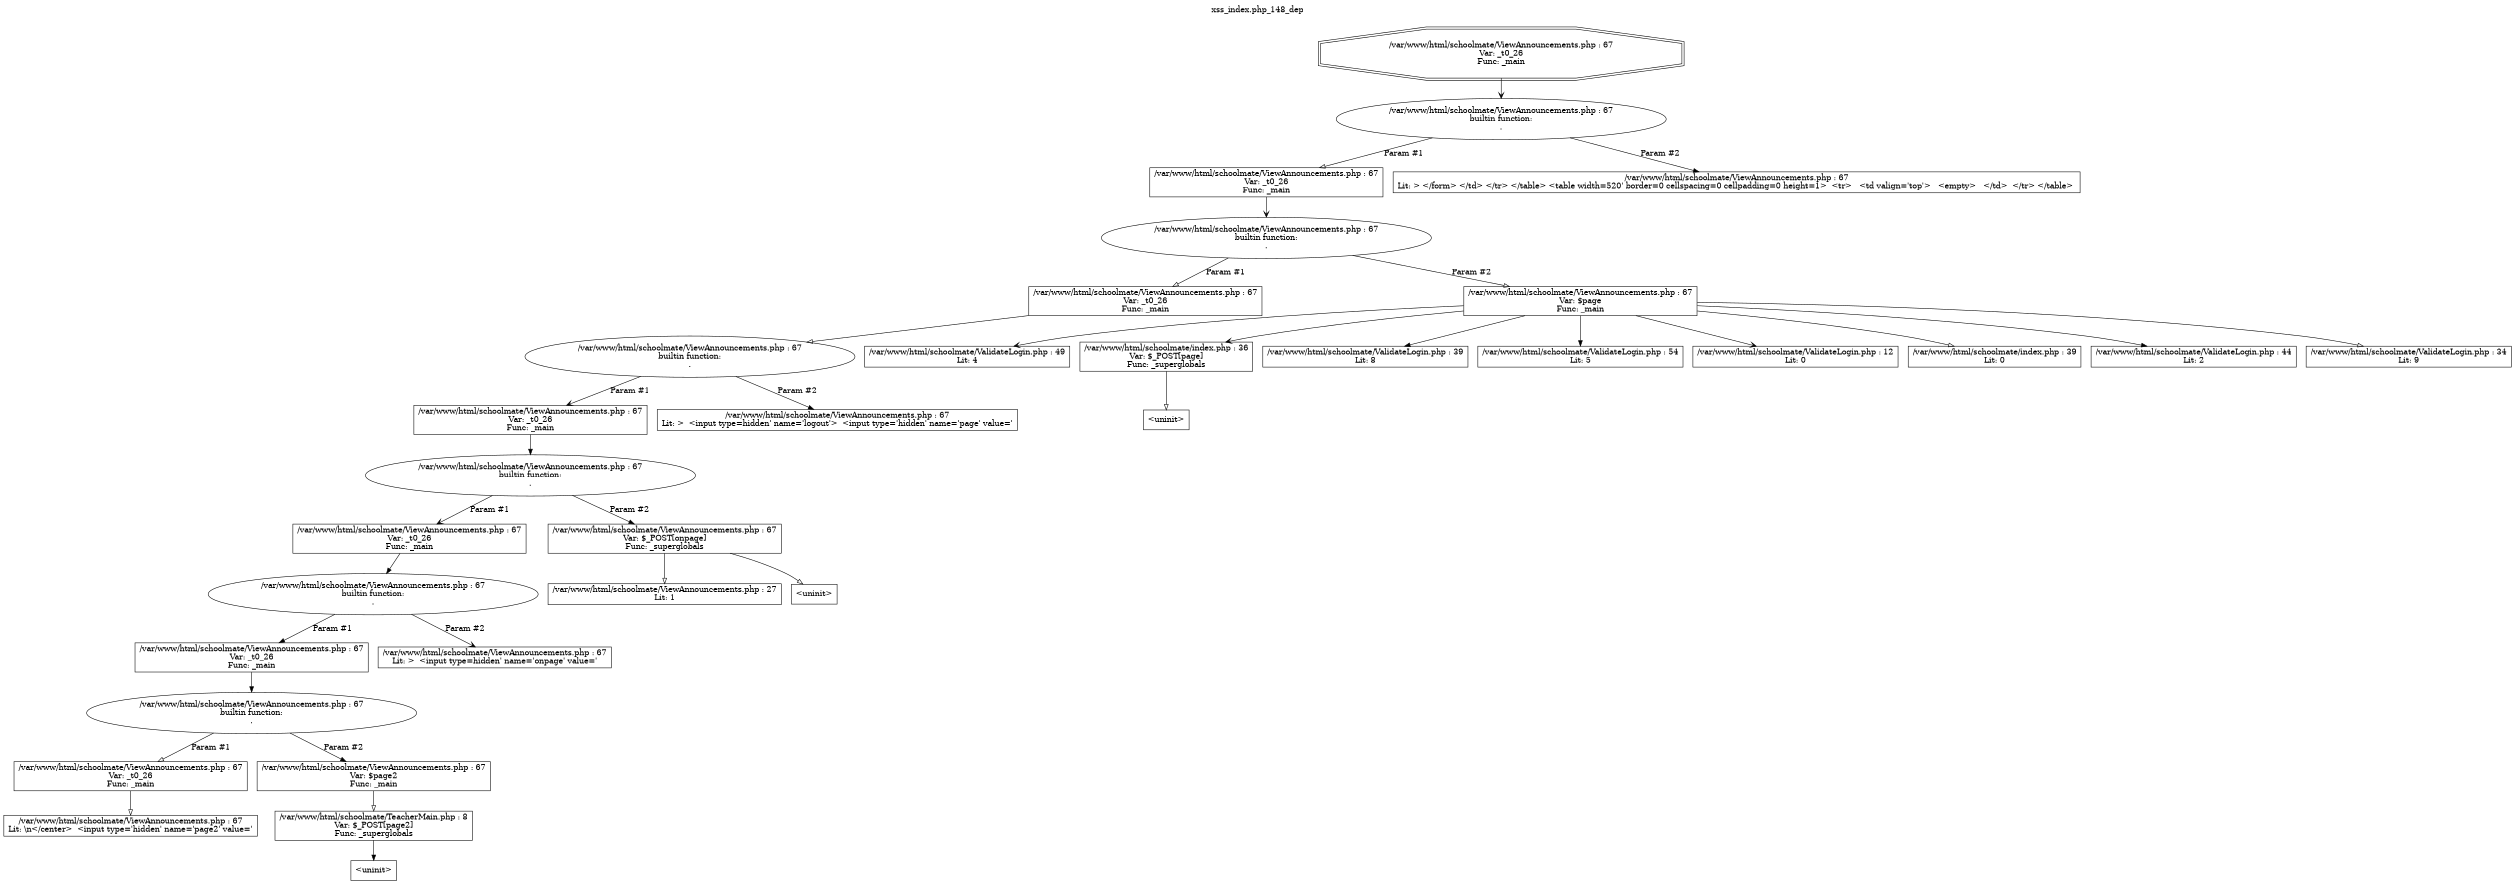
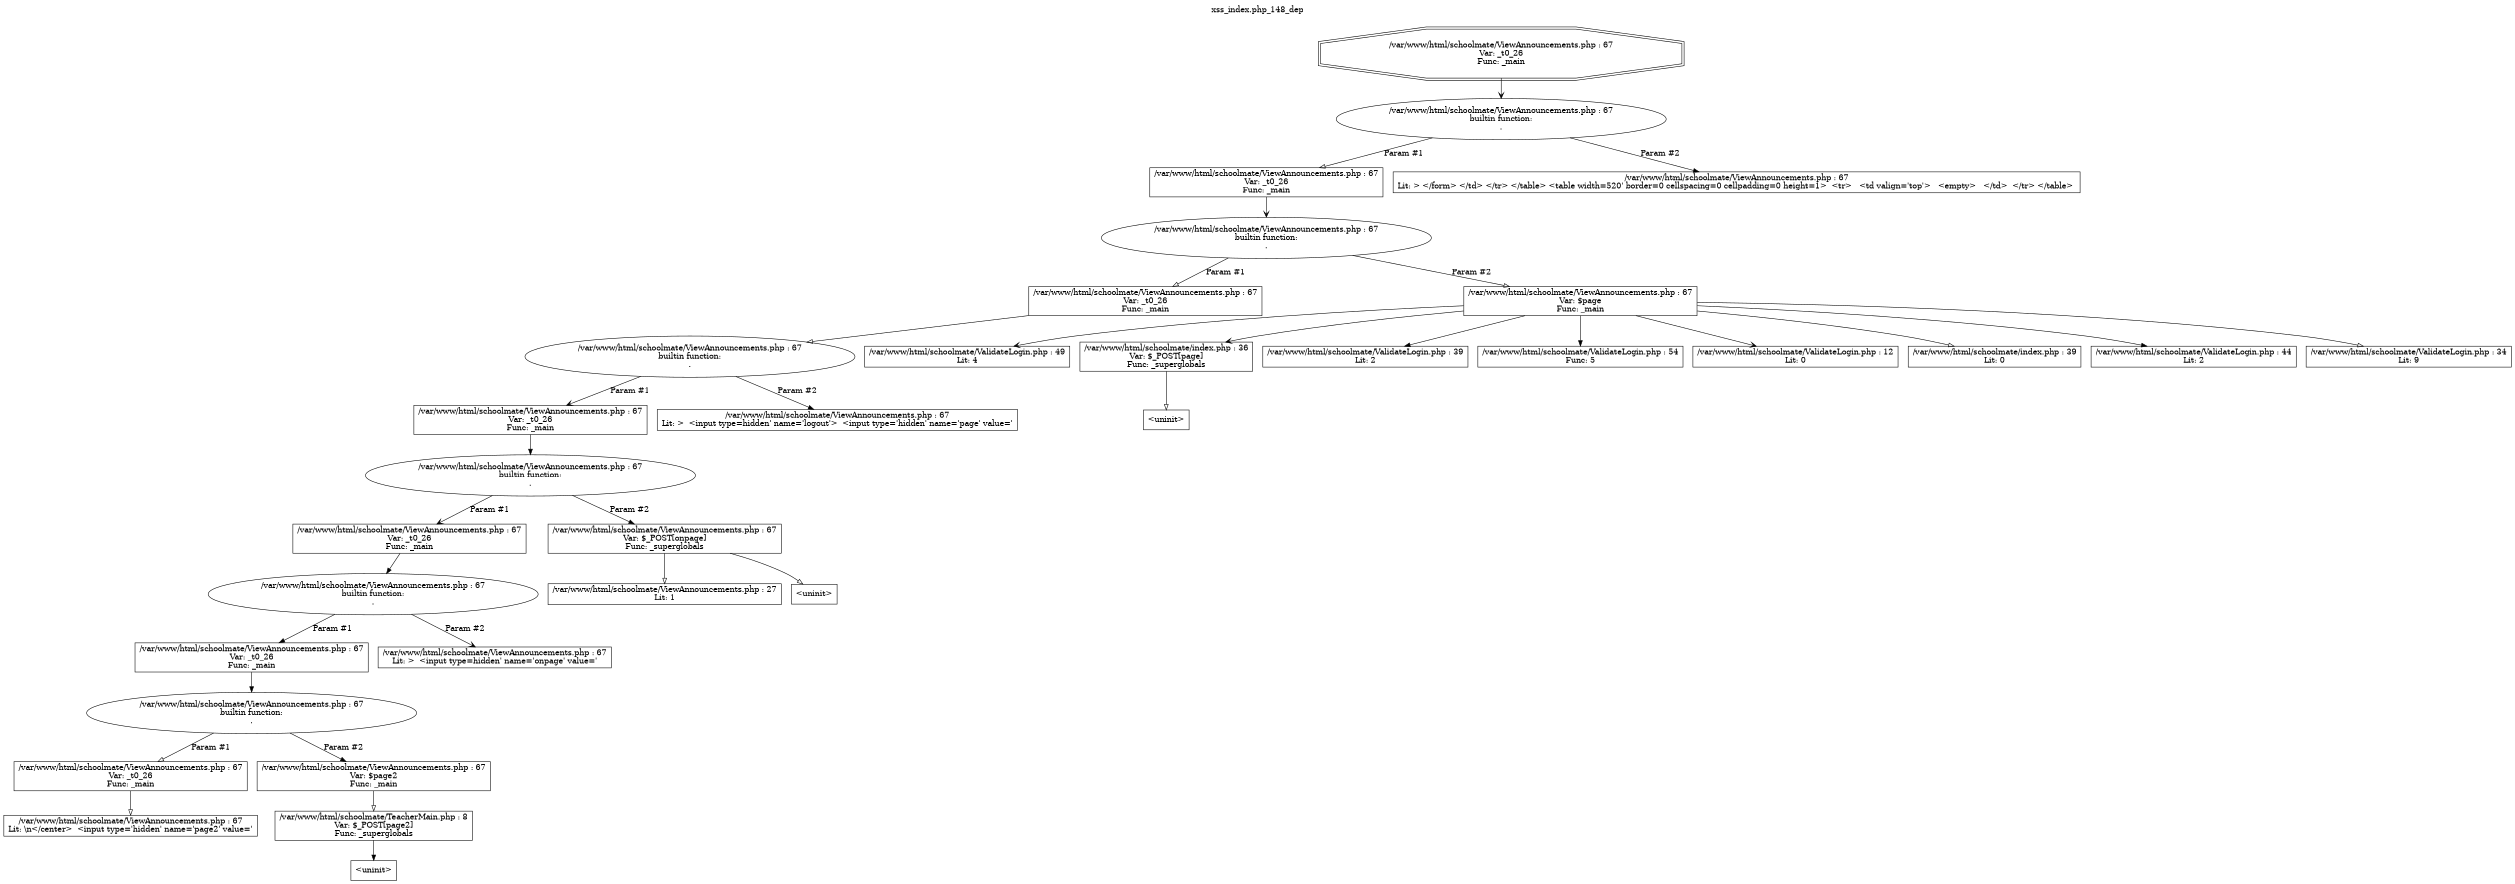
(1365, 357) -> (1365, 357)
(1580, 357) -> (1580, 357)
